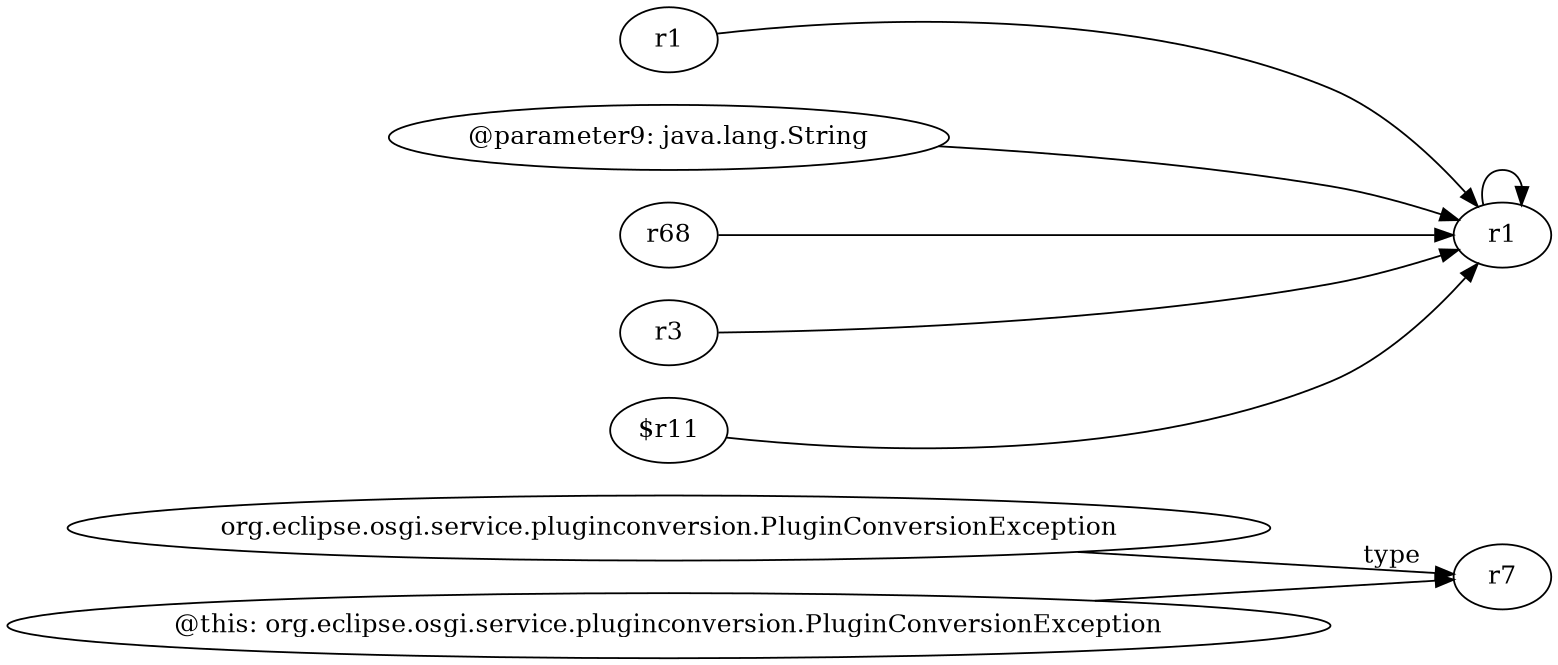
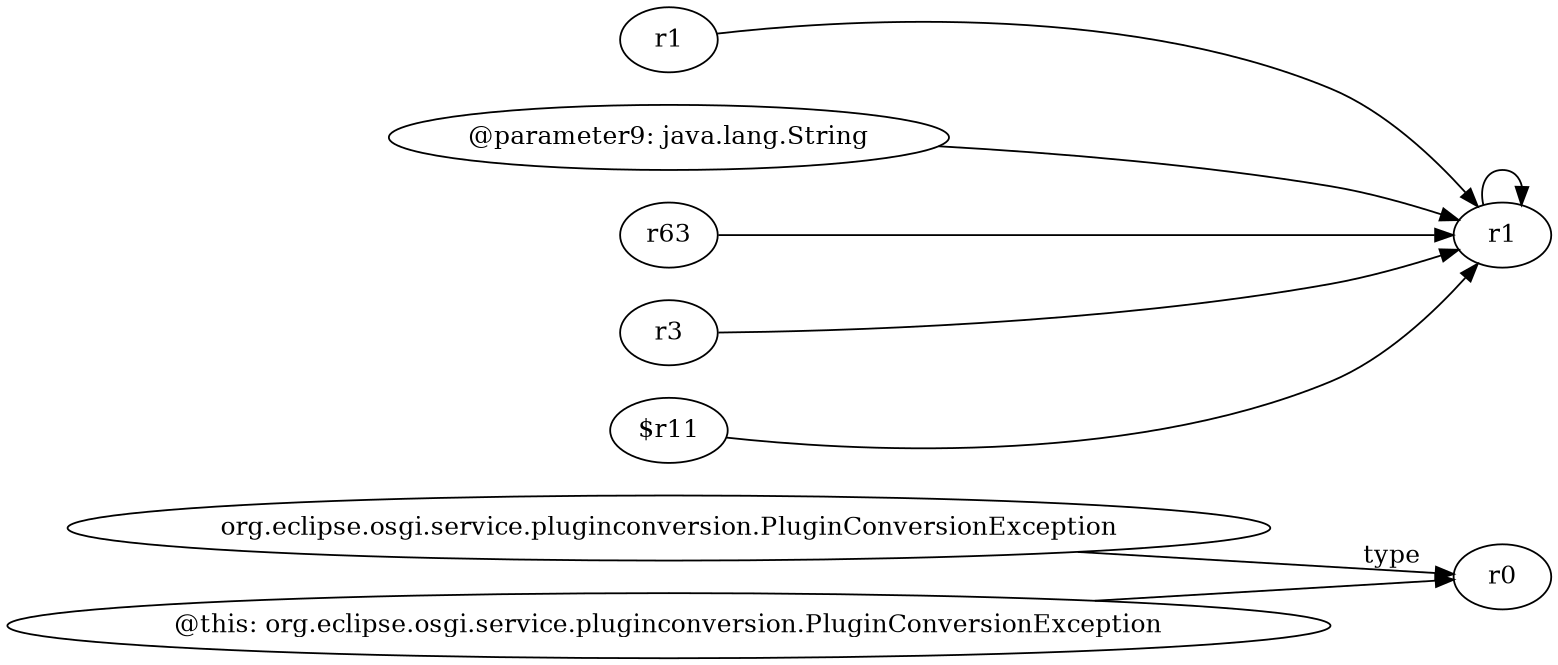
(669, 235) -> (669, 235)
(1502, 577) -> (1502, 577)
